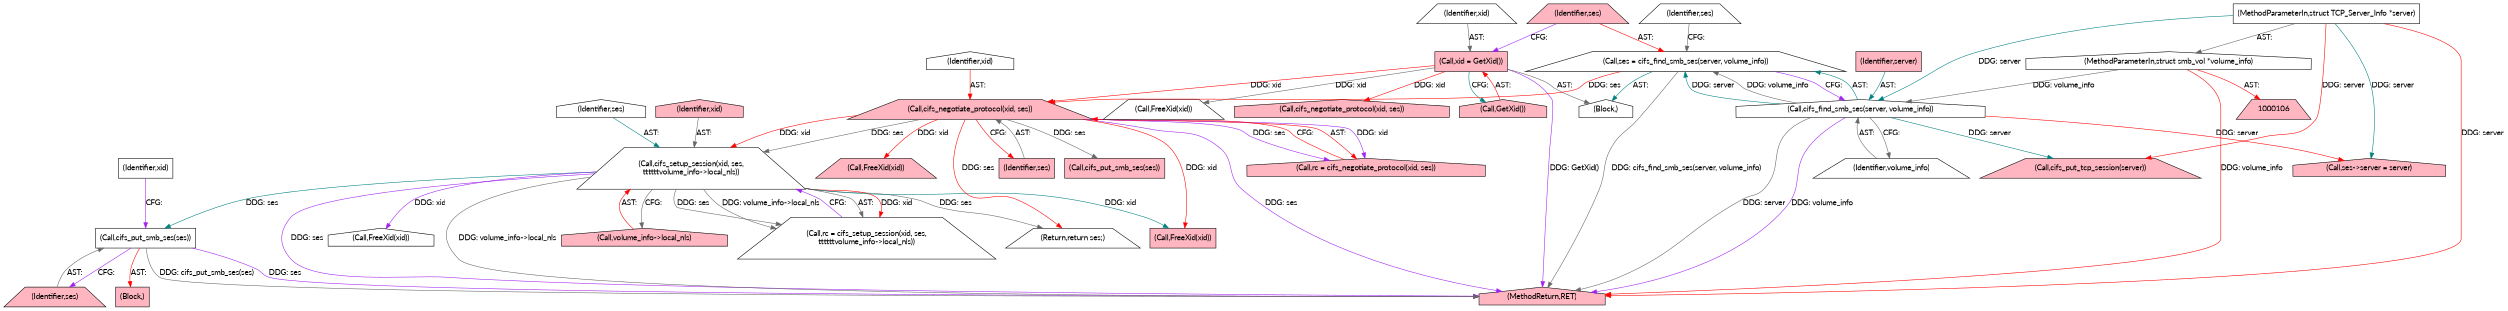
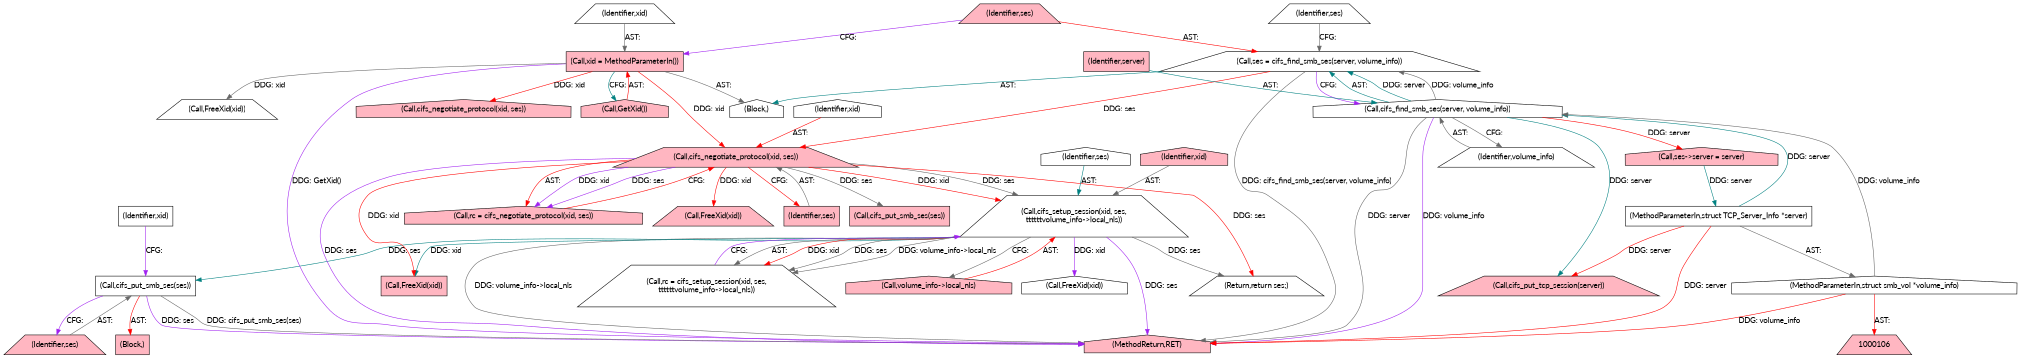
(1471, 62) -> (625, 62)
(2370, 83) -> (1709, 183)
